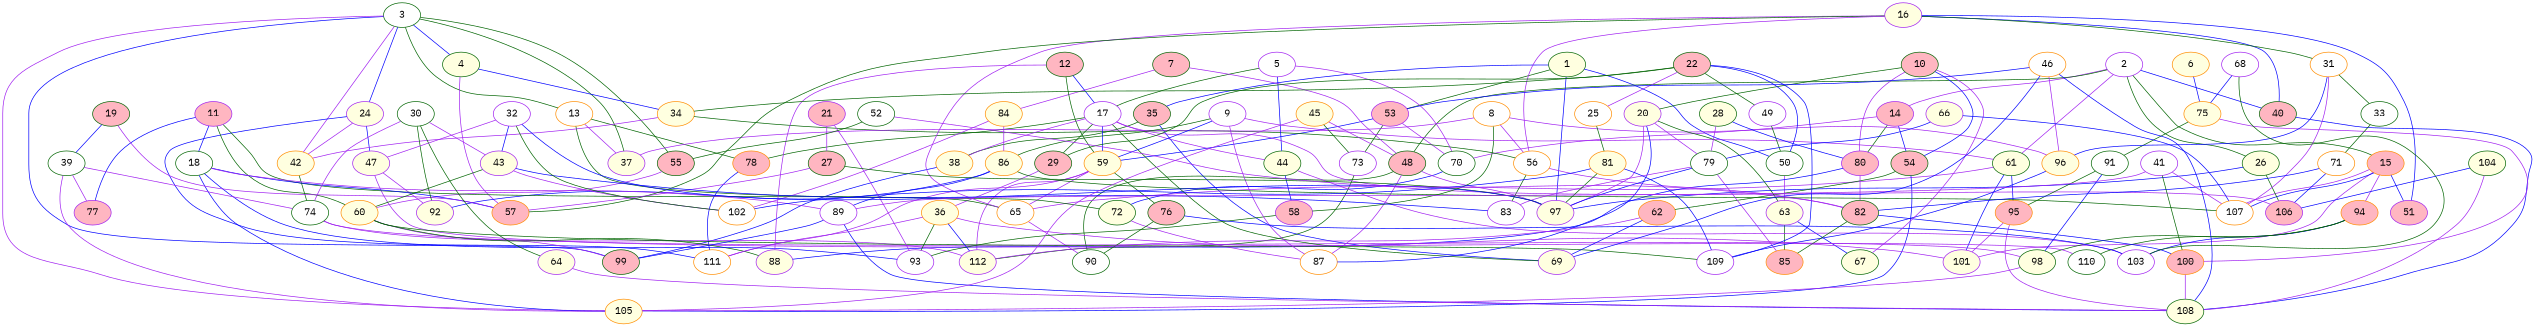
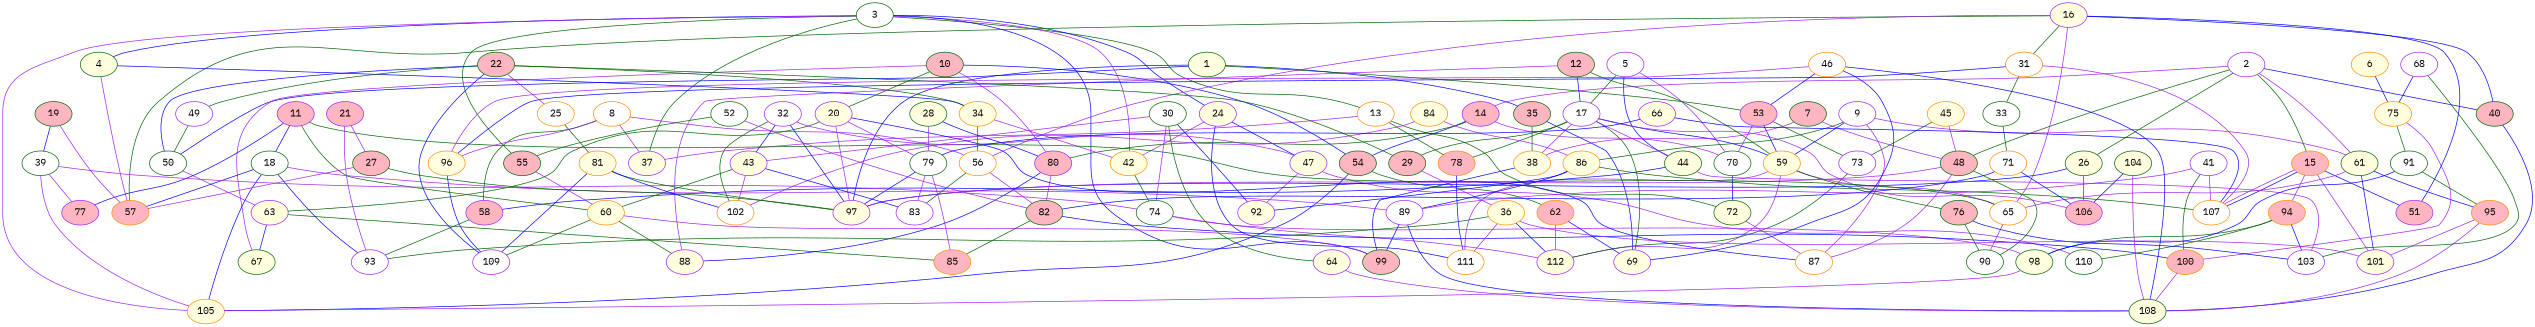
(1098, 86) -> (1676, 139)
(423, 164) -> (1218, 169)
(992, 278) -> none
